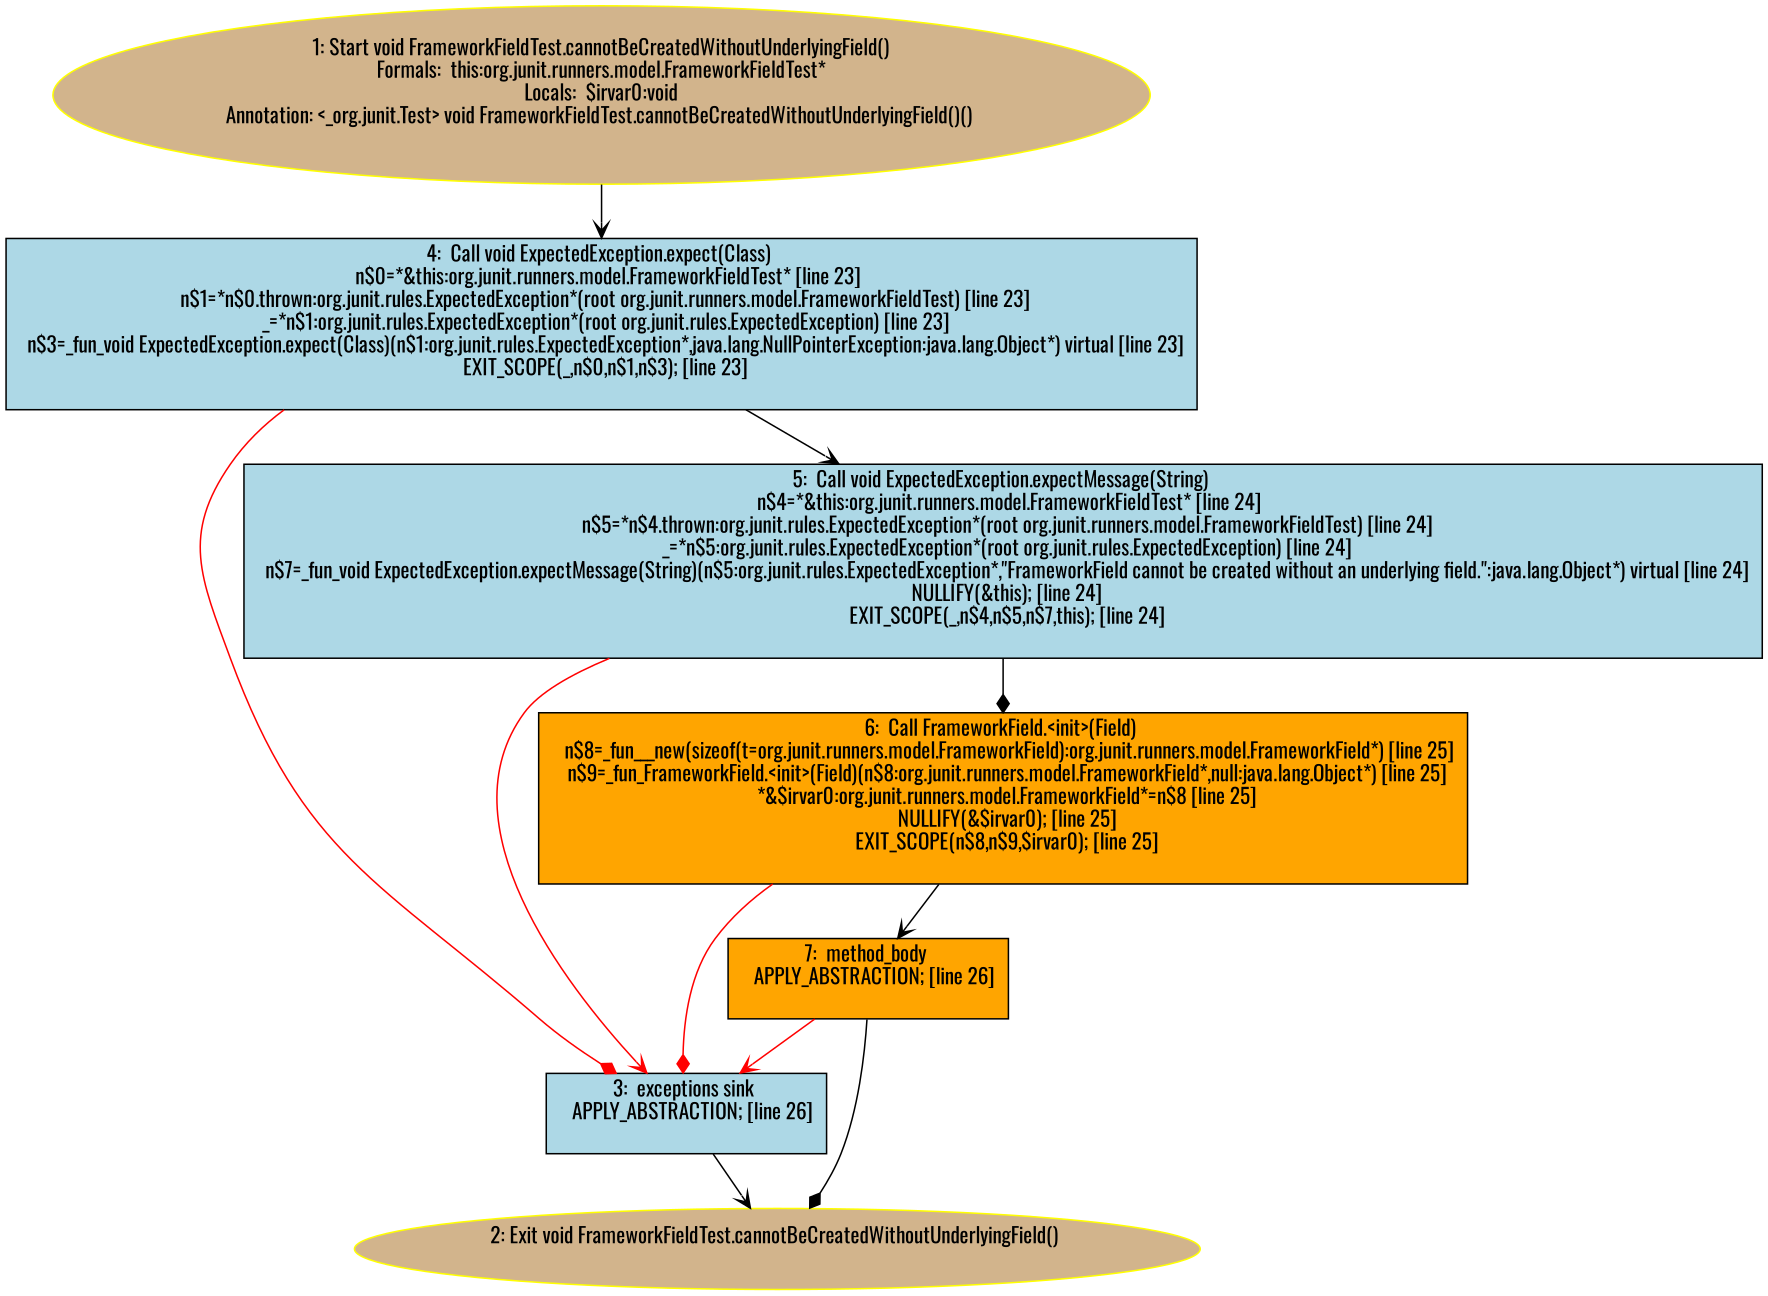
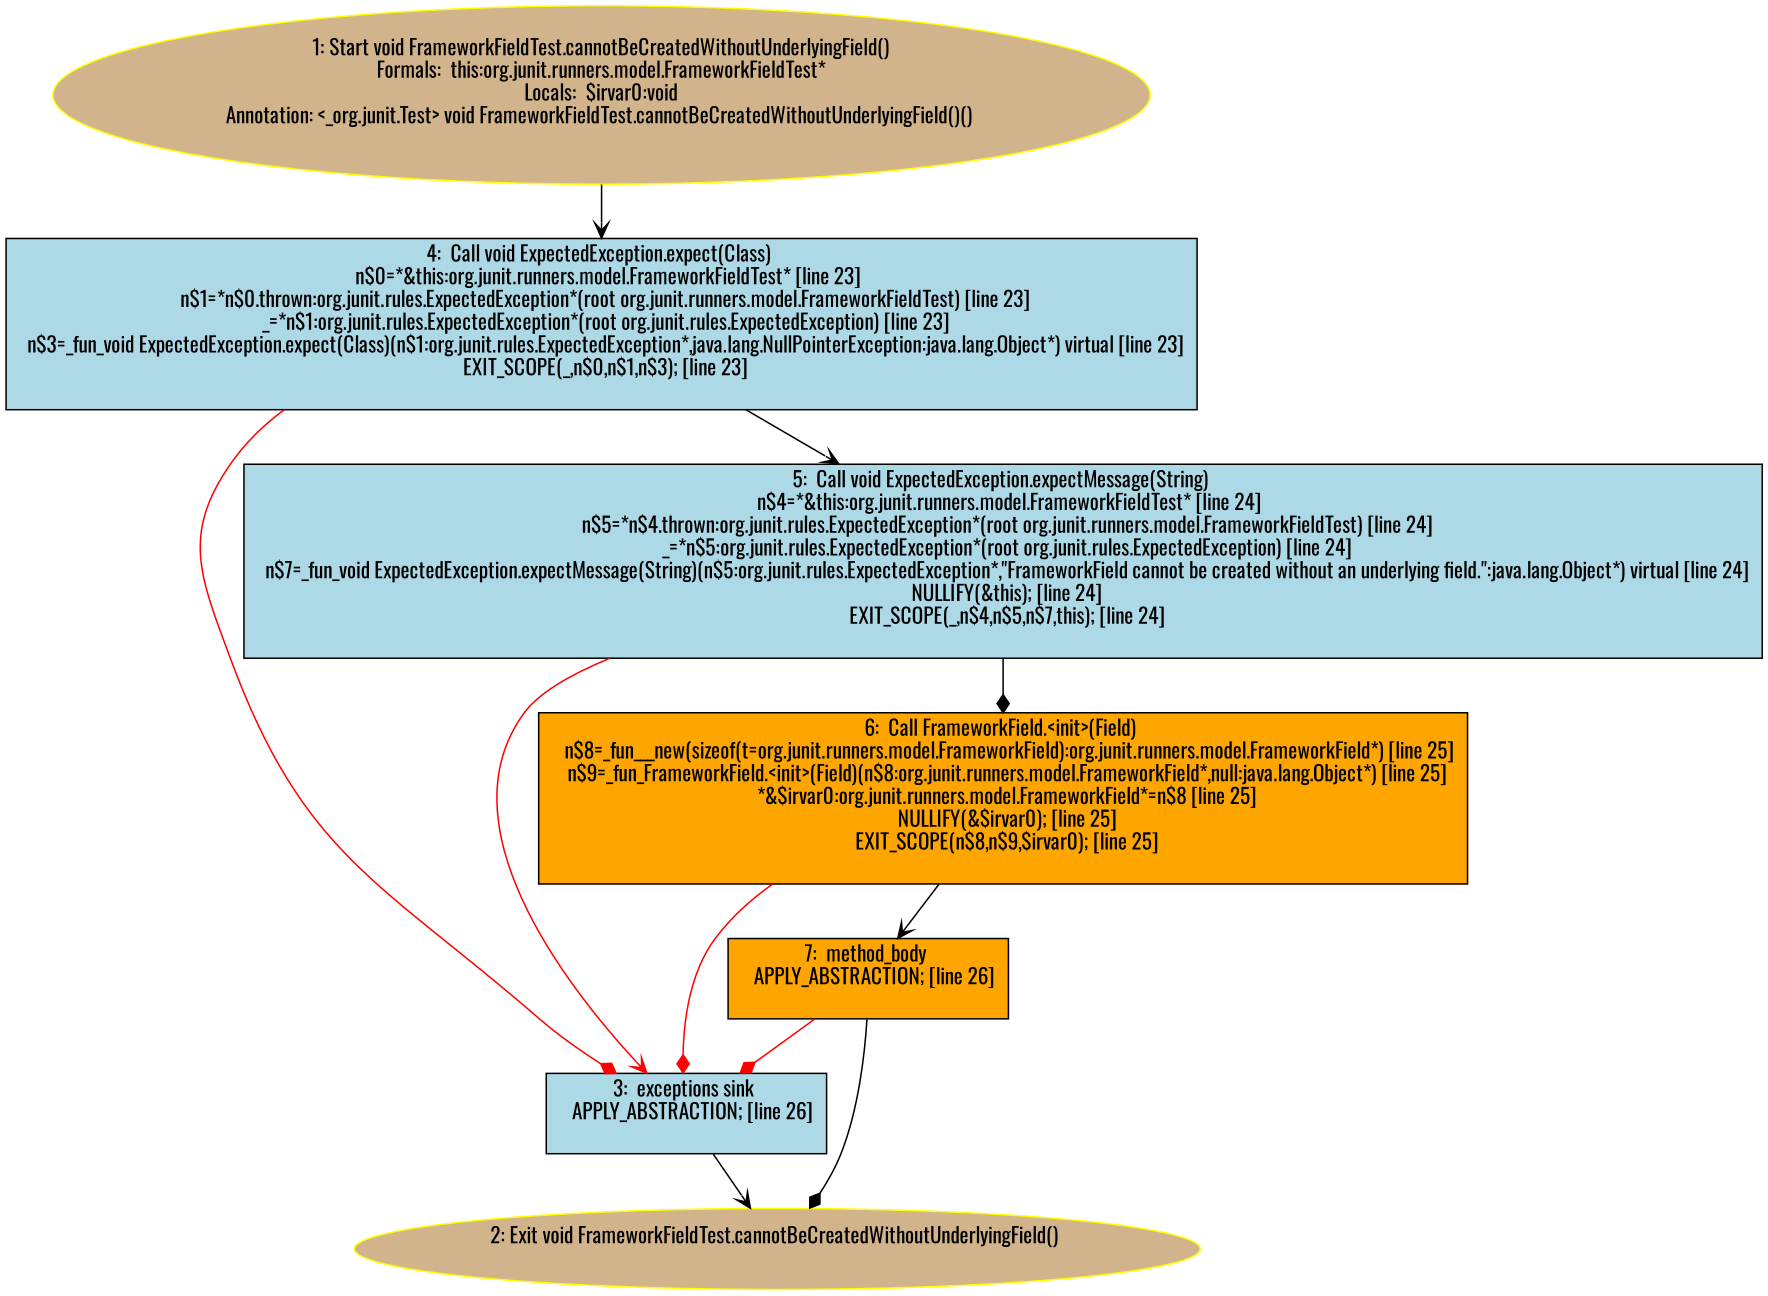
(784, 1042) -> (785, 1041)
